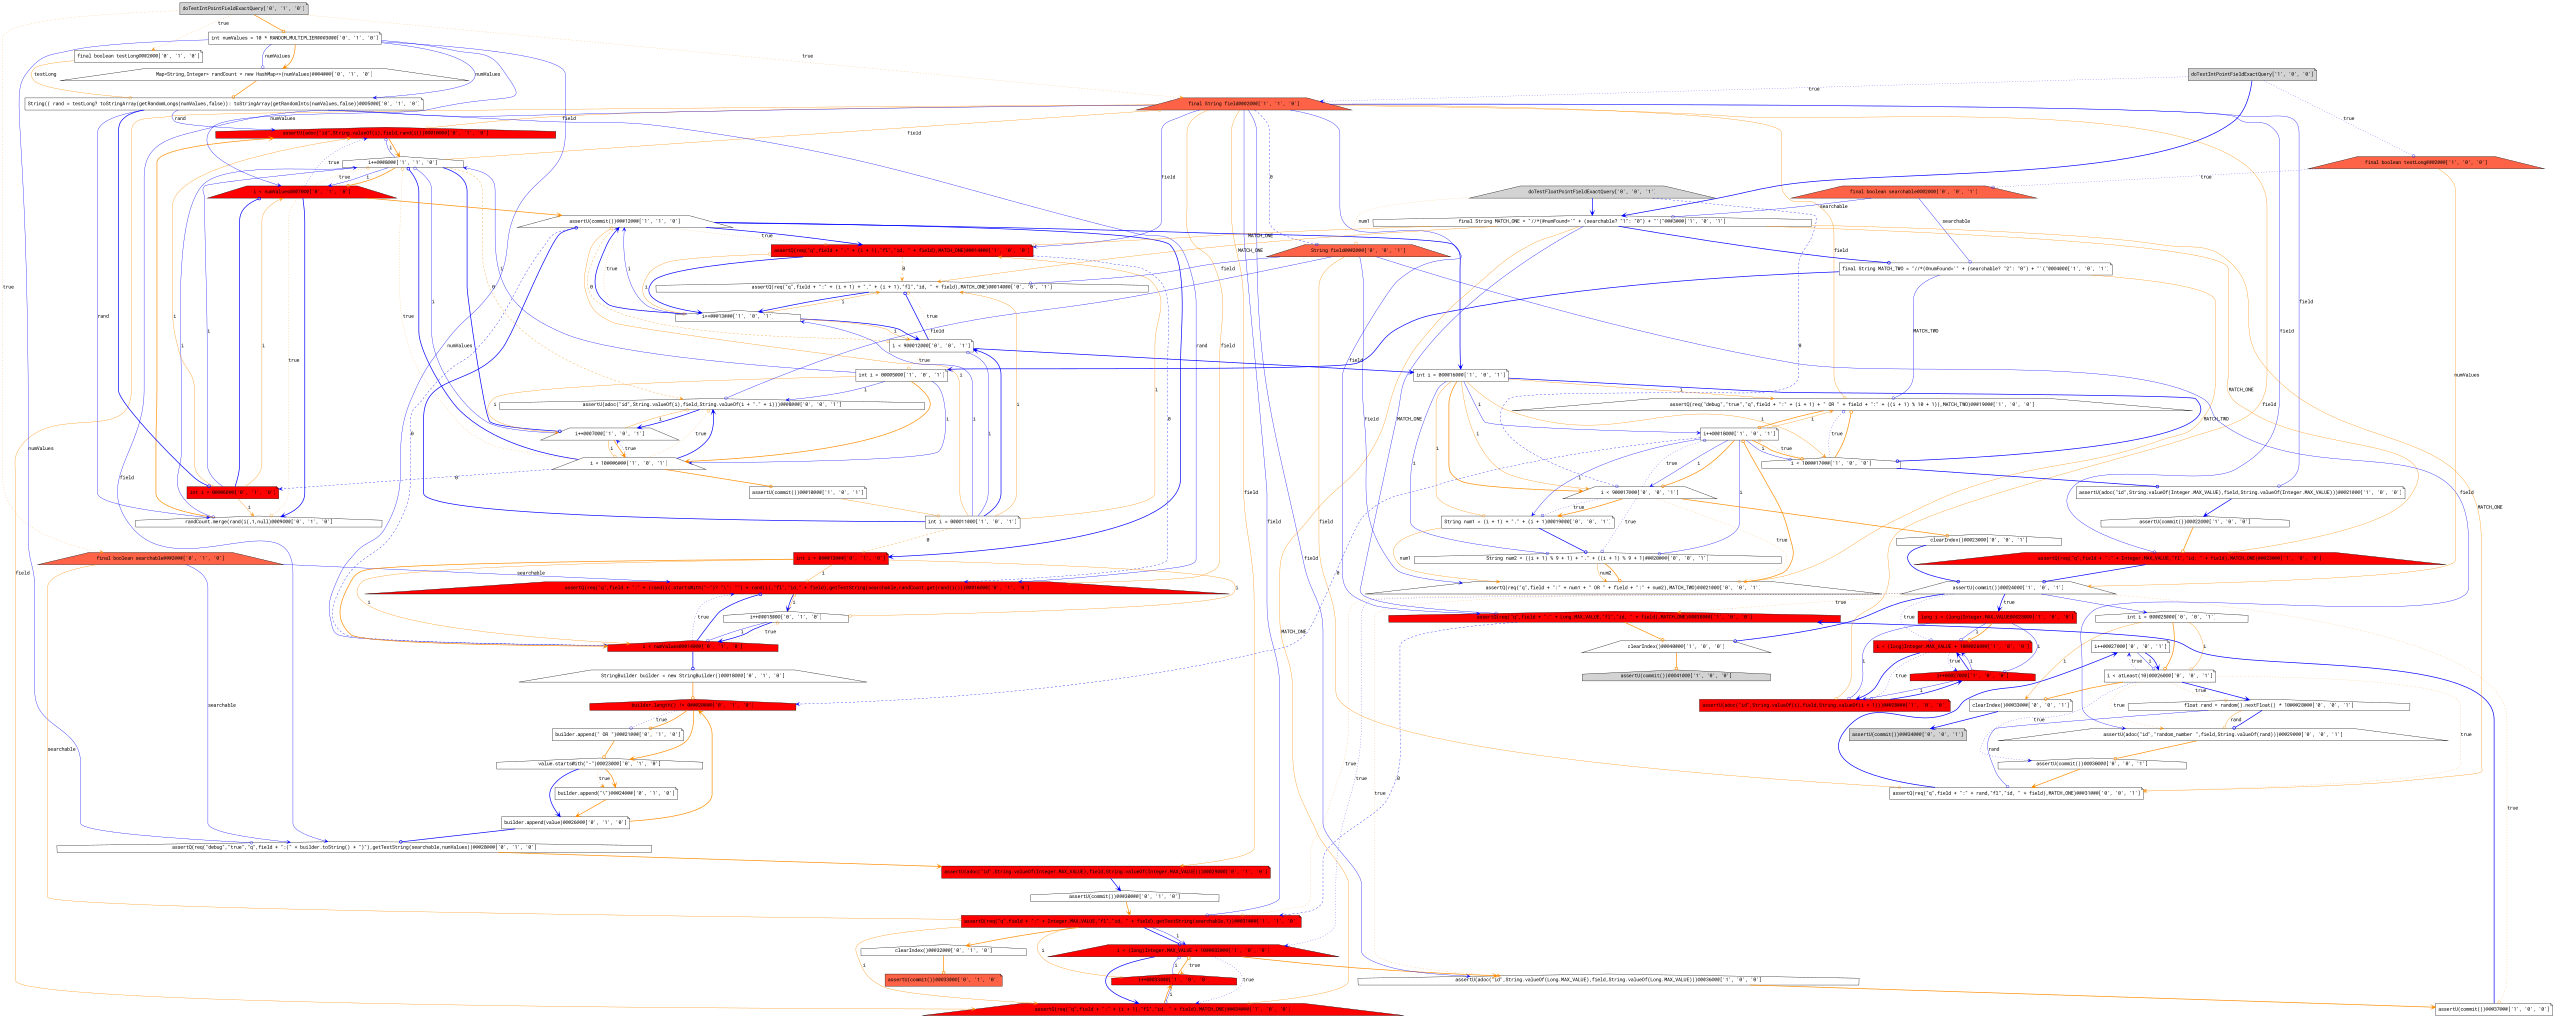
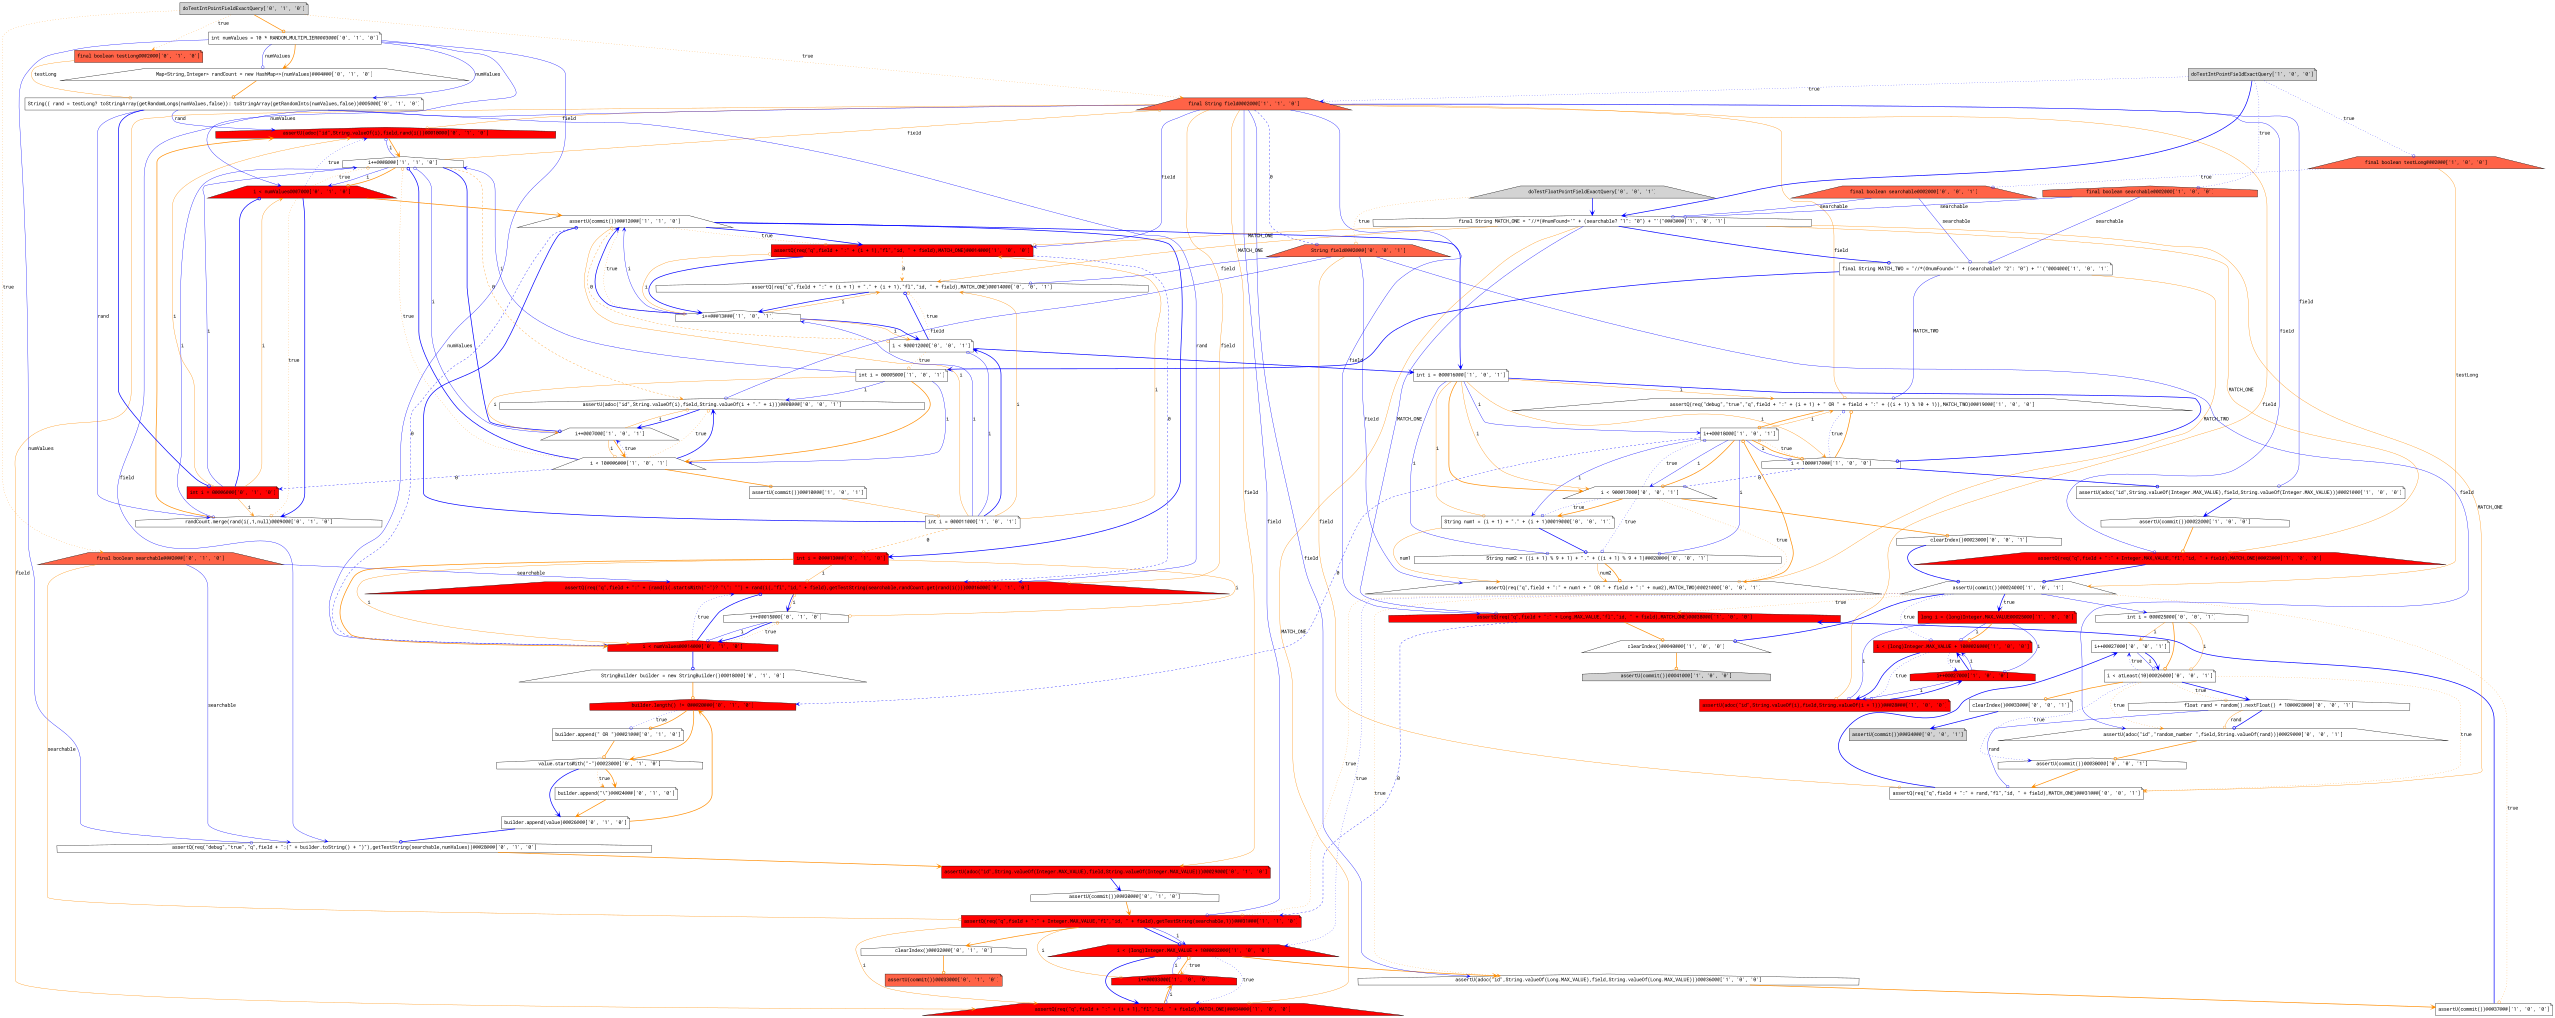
(139, 56) -> (139, 56)
none -> (2150, 192)
(1364, 221) -> (1364, 221)
(2467, 375) -> (2467, 375)
(1741, 393) -> (1745, 478)
(2077, 648) -> (2153, 630)
